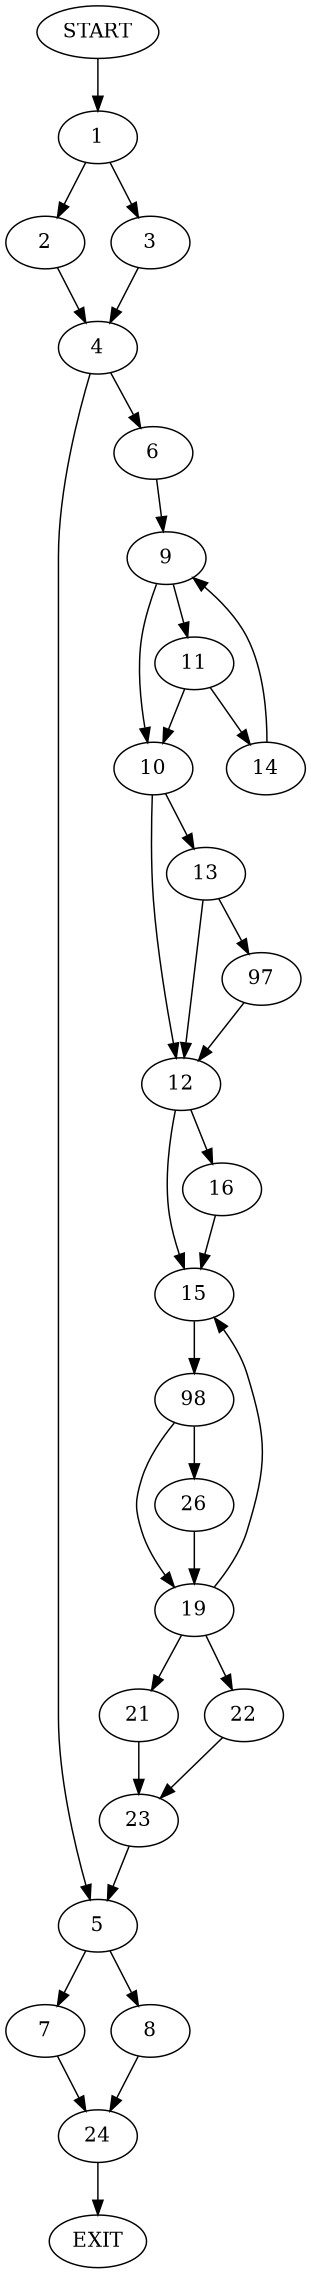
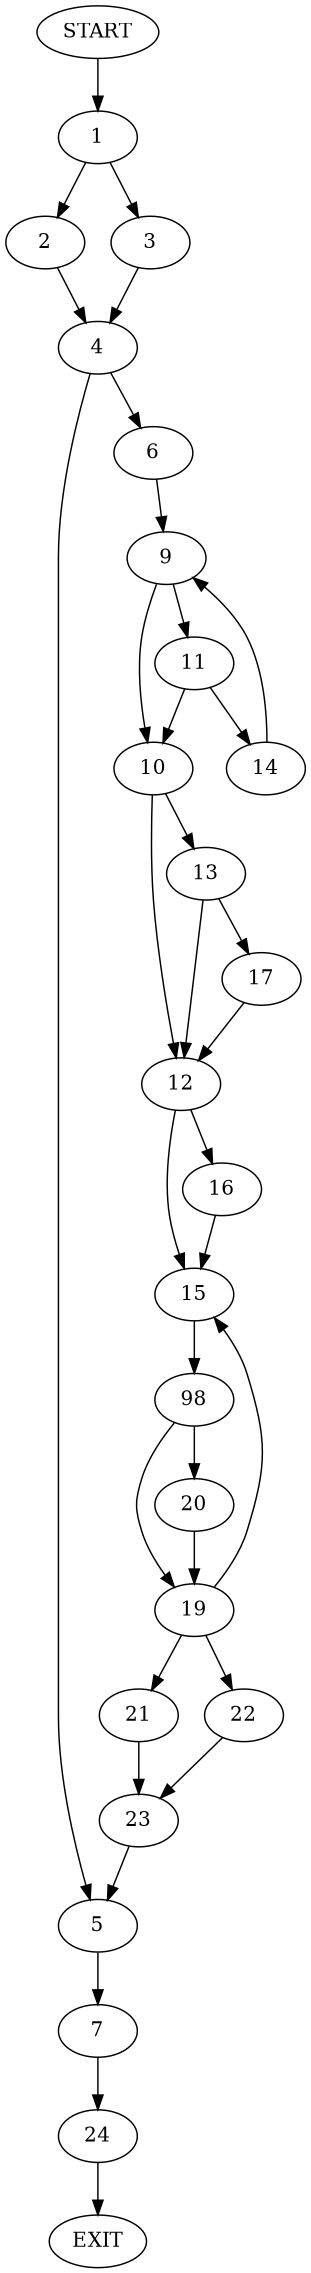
(262, 979) -> (262, 979)
(194, 1505) -> (194, 1505)
(150, 2031) -> none
